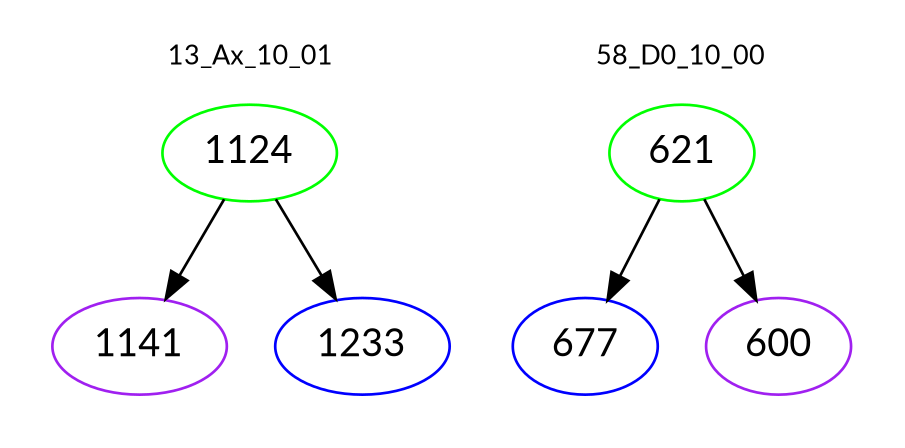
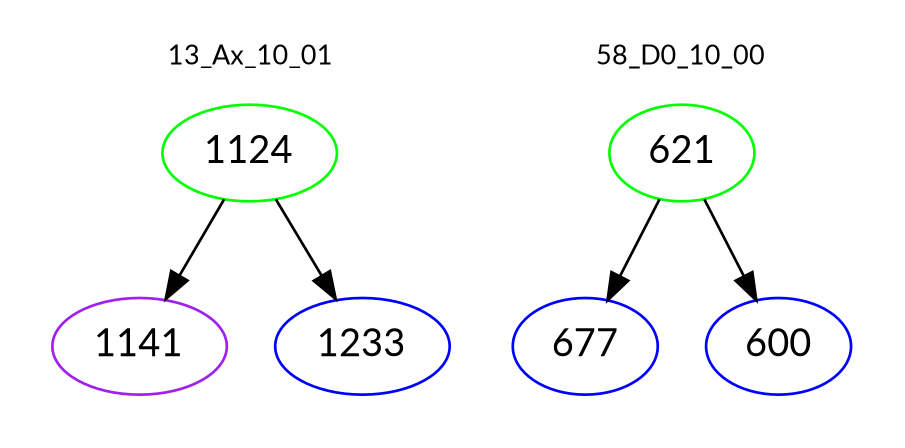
(779, 346) -> (779, 346)
